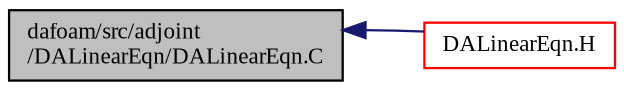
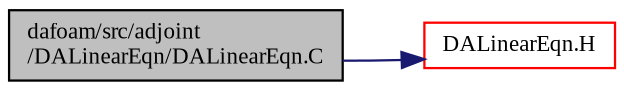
(395, 31) -> (372, 61)
